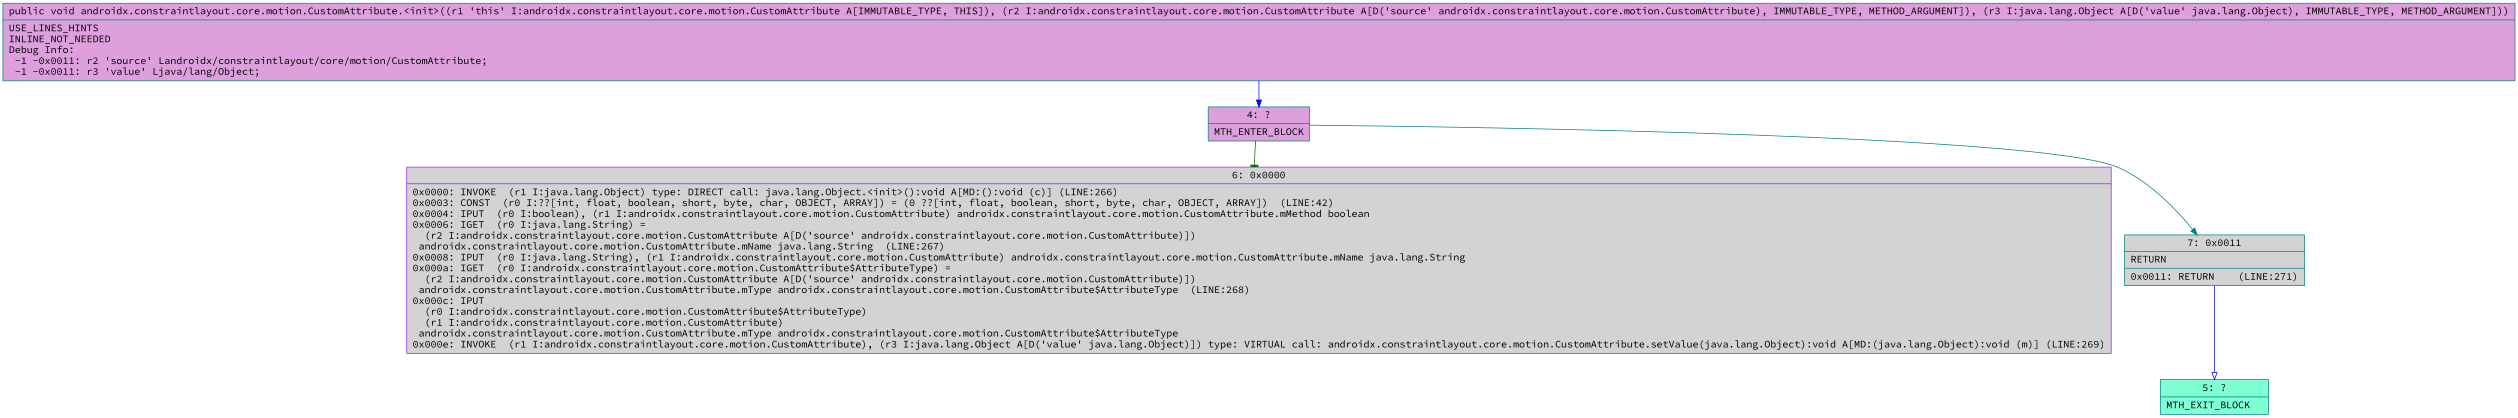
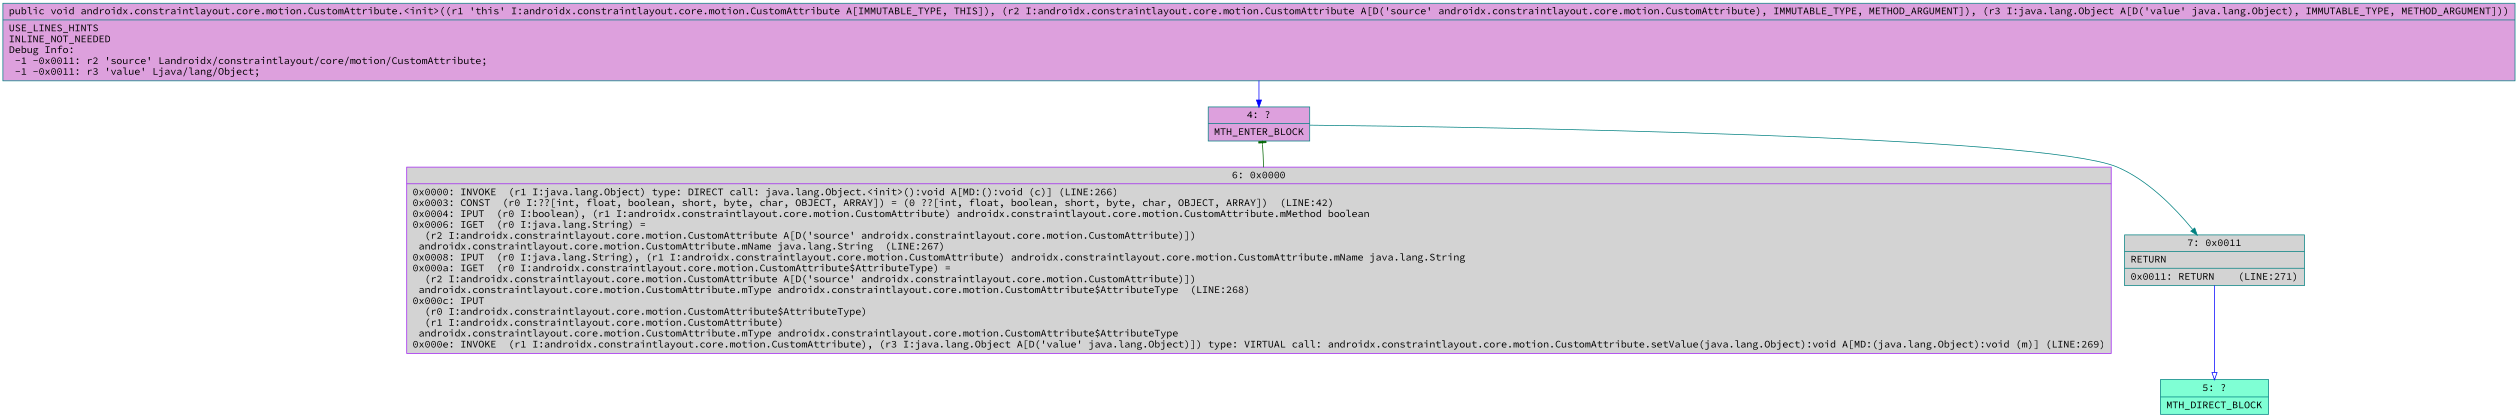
(1255, 152) -> (1263, 156)
(2208, 405) -> (2215, 405)
